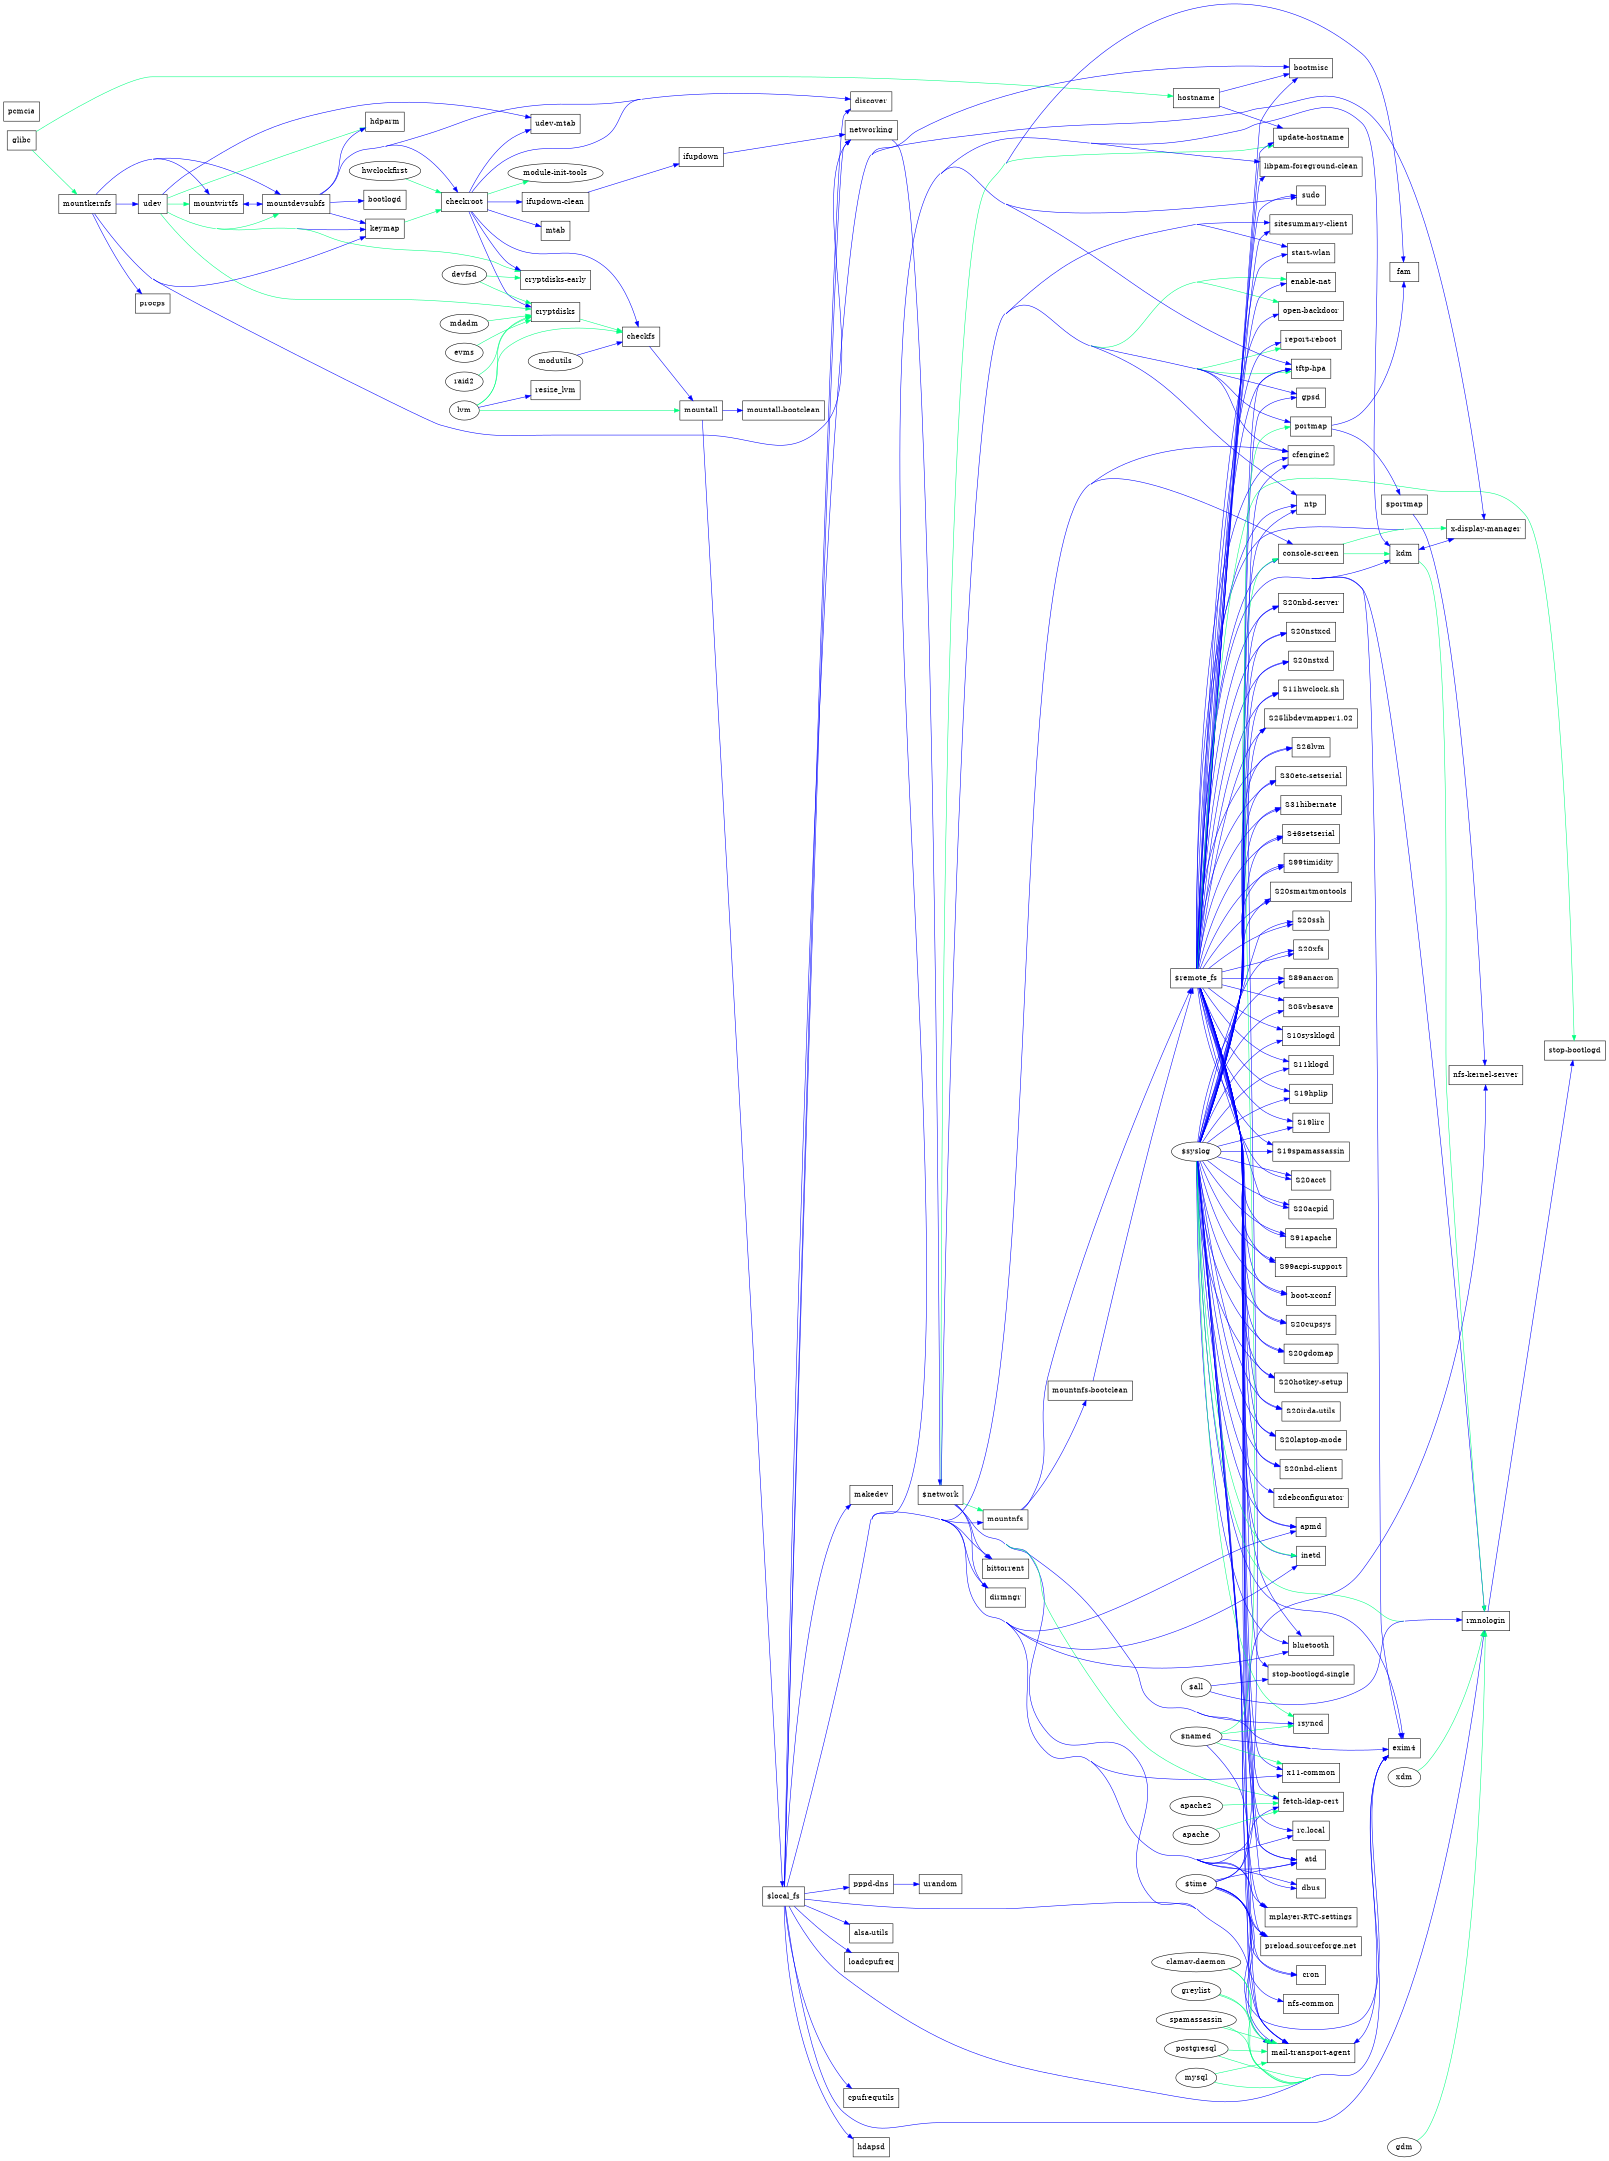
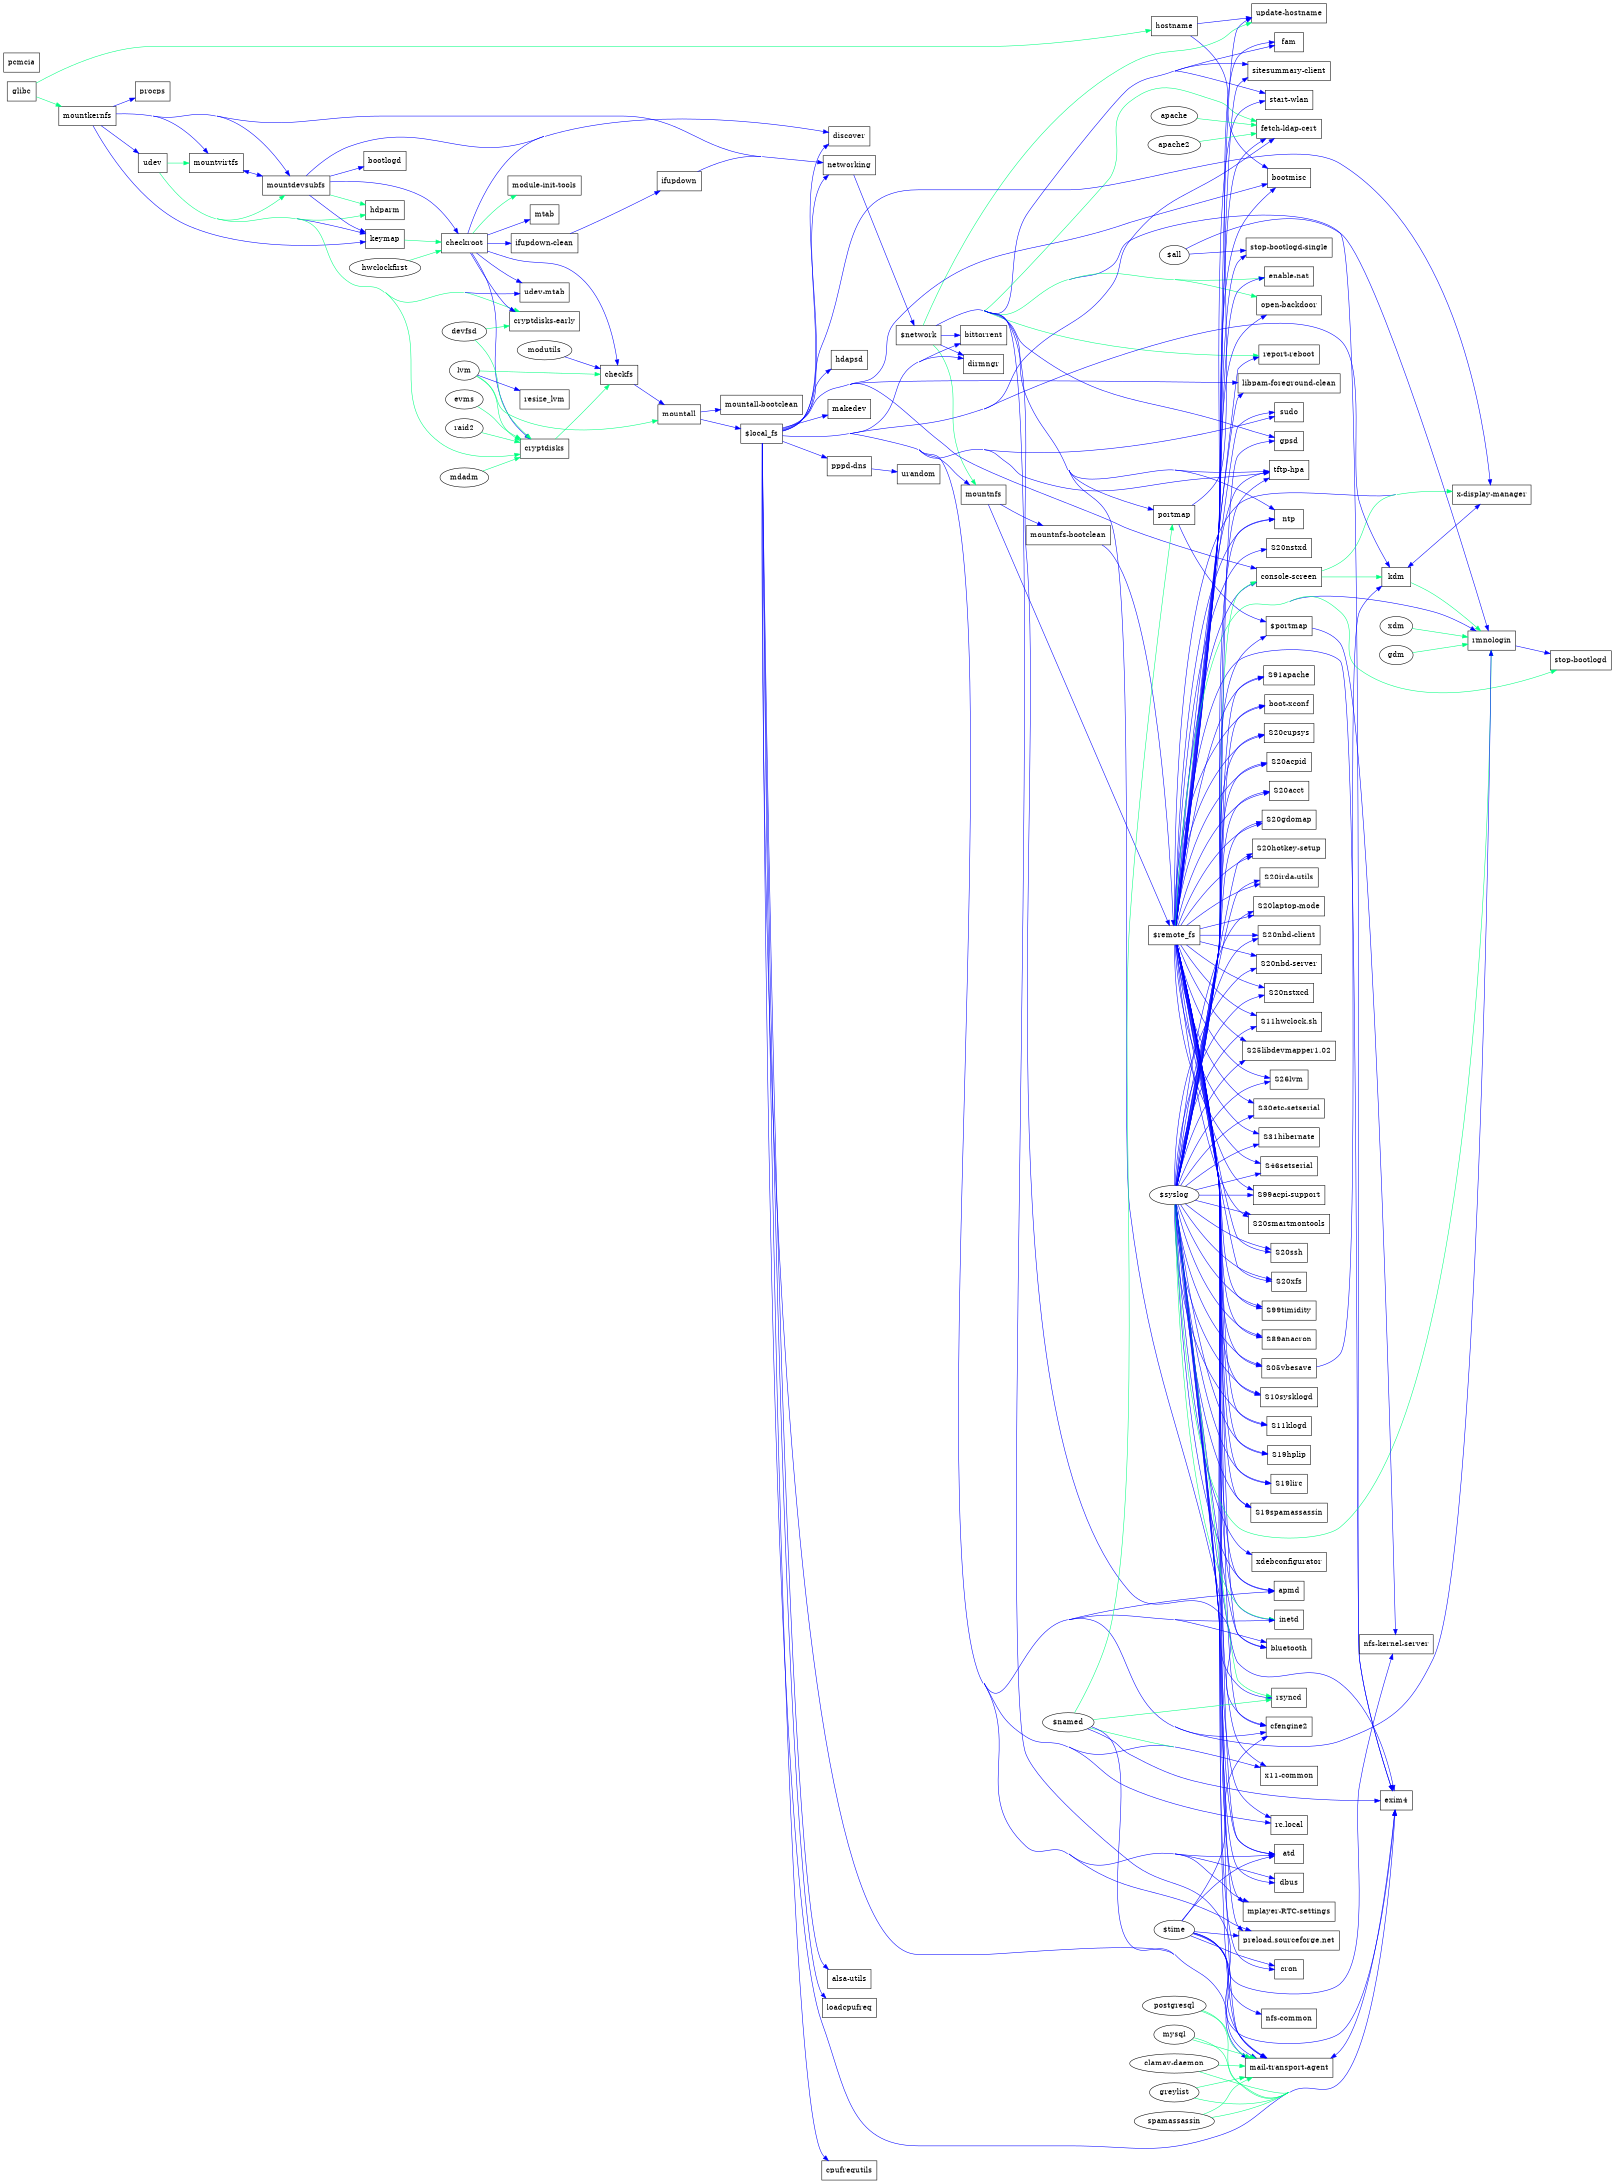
(340, 162) -> (345, 199)
(556, 173) -> (545, 186)
(1237, 374) -> (1215, 472)
(1349, 574) -> (1352, 1162)
(1243, 897) -> (1221, 908)
